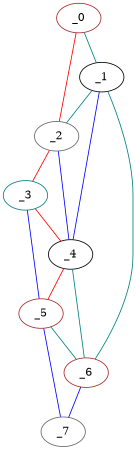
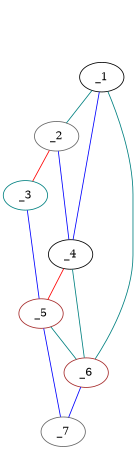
(79, 18) -> none
(48, 225) -> none
